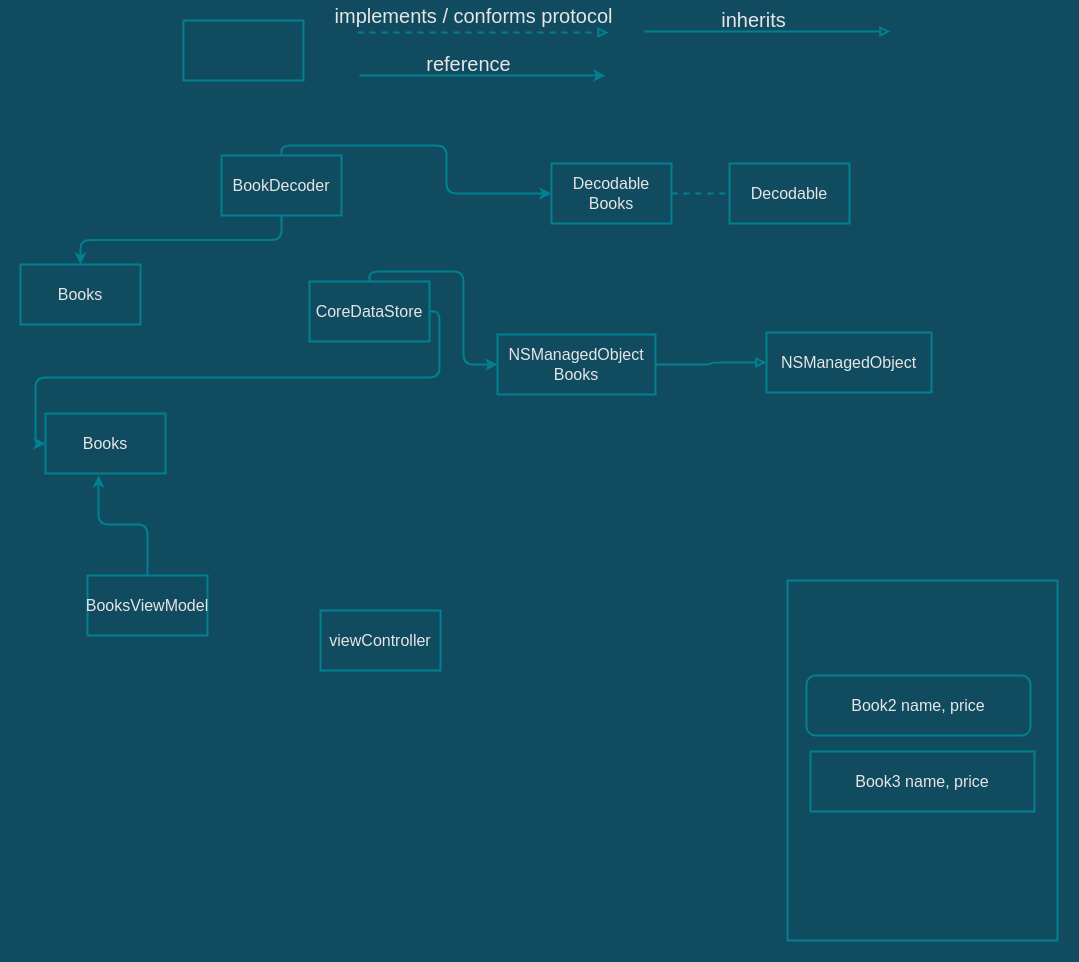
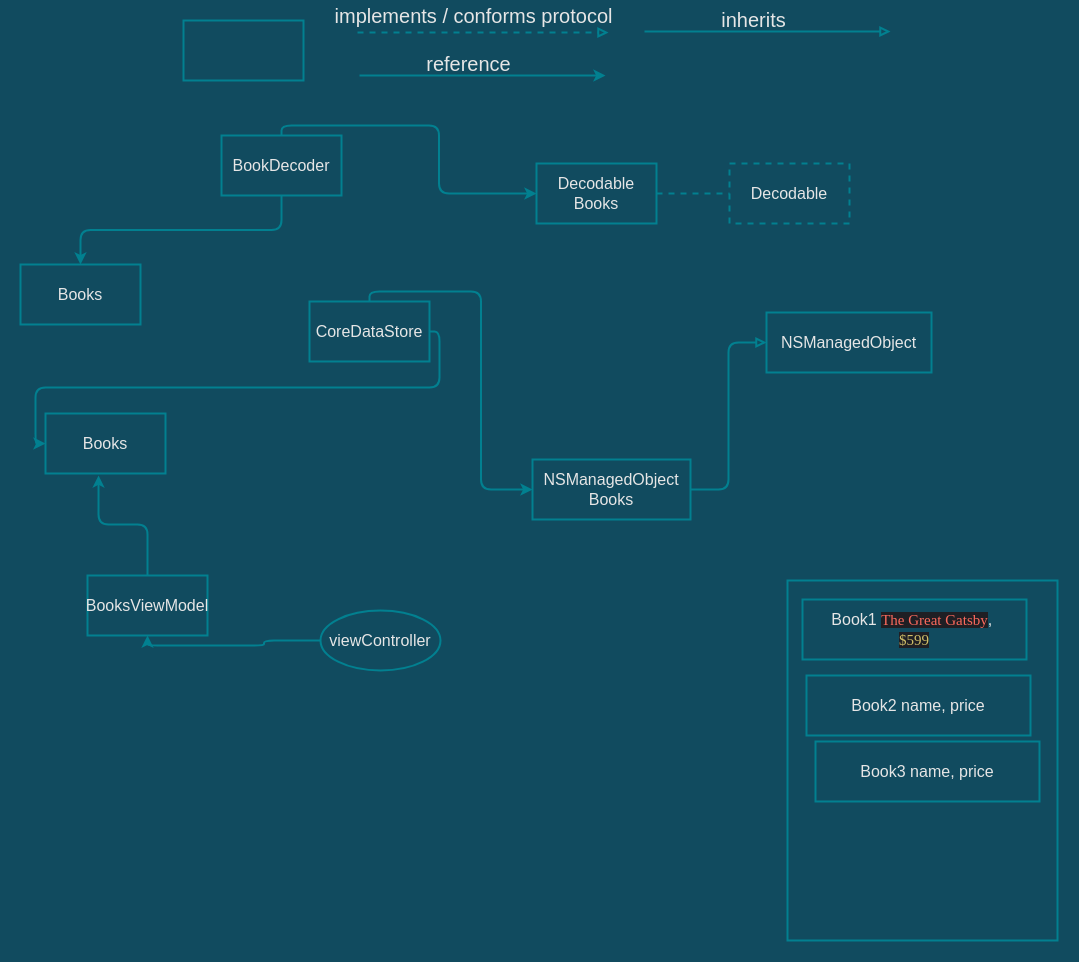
(282, 186) -> (282, 166)
(612, 194) -> (597, 194)
(790, 194) -> (790, 194)
(370, 312) -> (370, 332)
(849, 363) -> (849, 343)
(577, 365) -> (612, 490)
none -> (915, 630)
(381, 641) -> (381, 641)
none -> (234, 646)
(919, 706) -> (919, 706)
(923, 782) -> (928, 772)
